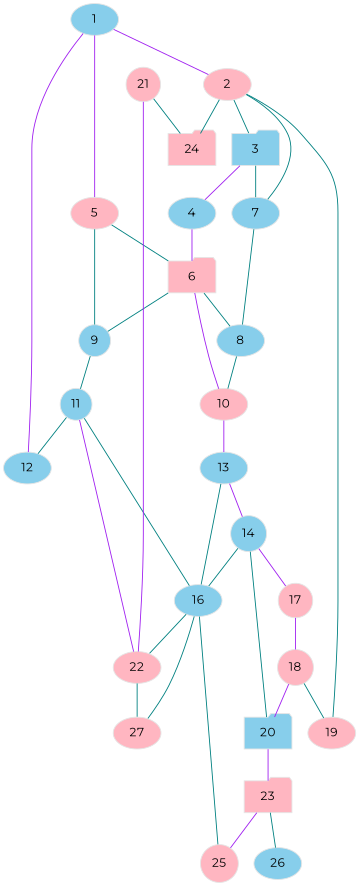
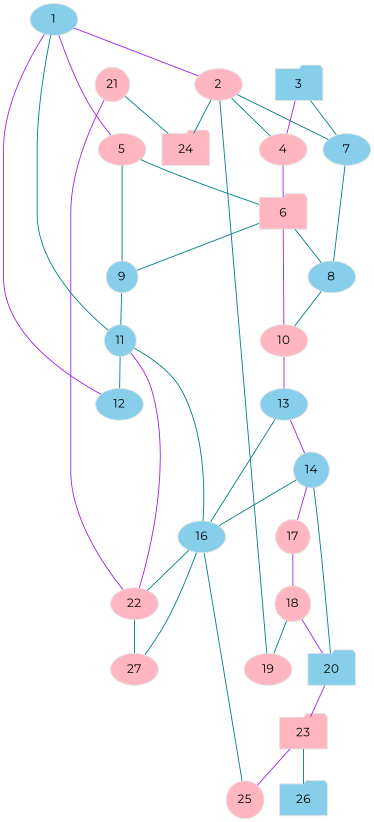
(241, 117) -> (251, 117)
none -> (37, 194)
(192, 213) -> (283, 150)
(278, 864) -> (303, 800)
